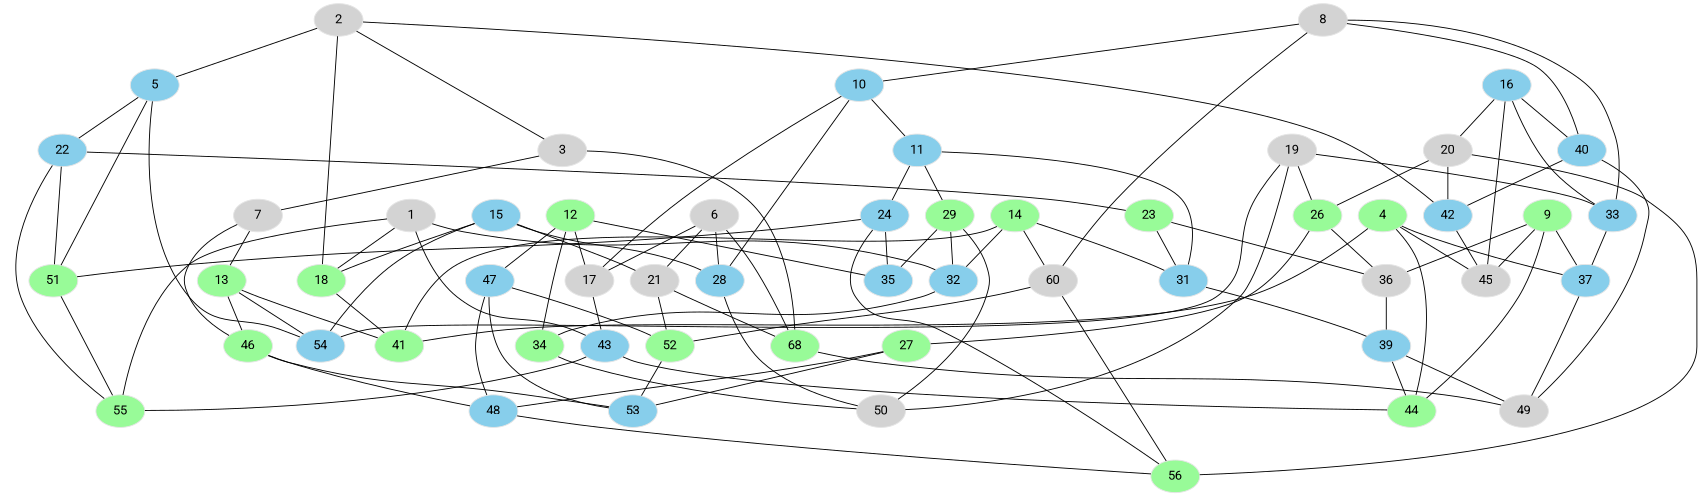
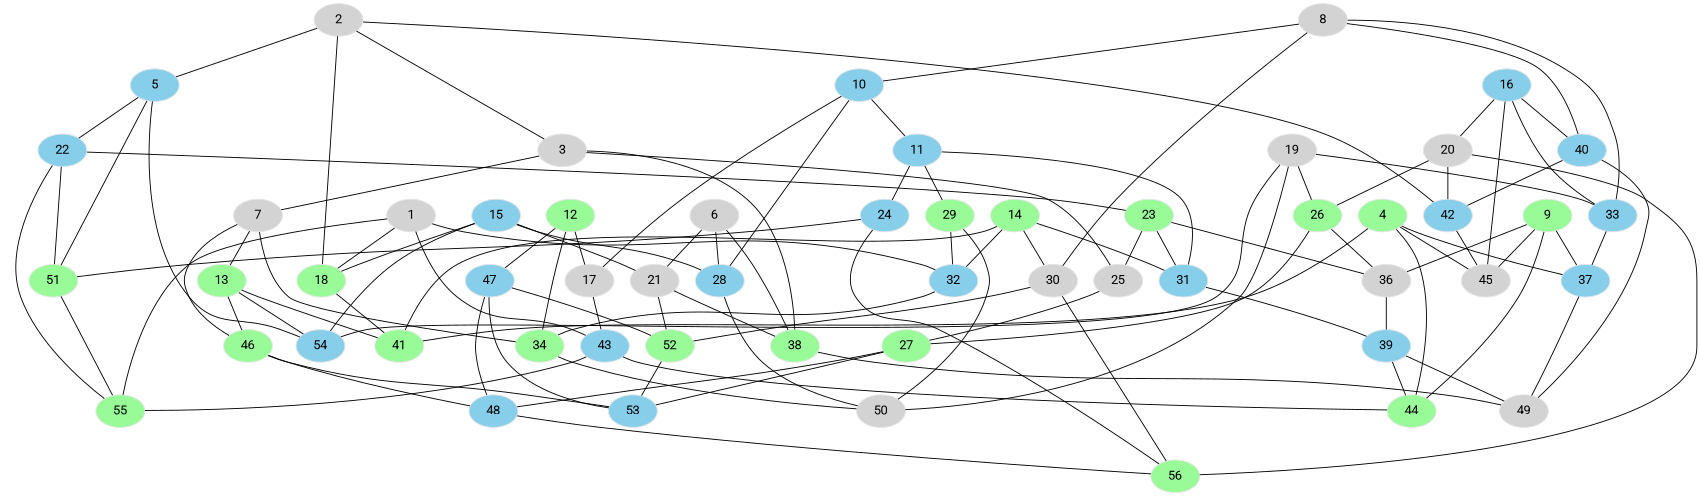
(635, 257) -> none
(888, 281) -> none
(1053, 281) -> (1053, 281)
none -> (1118, 281)
none -> (350, 315)
(795, 346) -> (795, 346)
